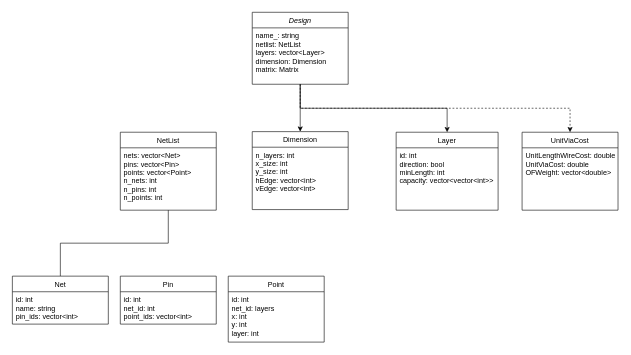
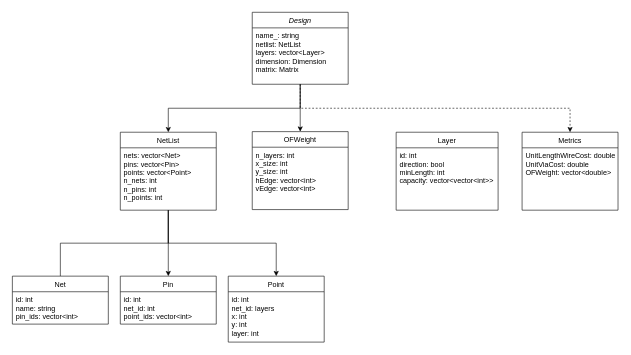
none -> (168, 108)
(447, 126) -> none
(300, 140) -> (300, 140)
(570, 140) -> (570, 140)
none -> (168, 270)
none -> (276, 270)
